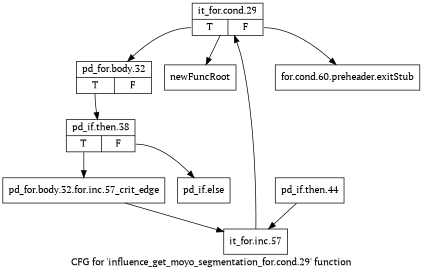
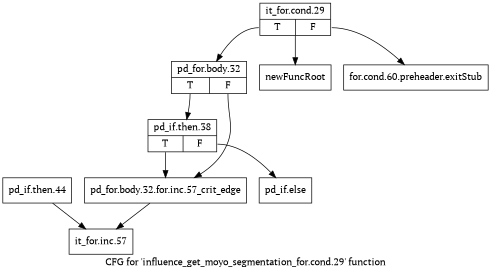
(253, 135) -> none
none -> (229, 139)
